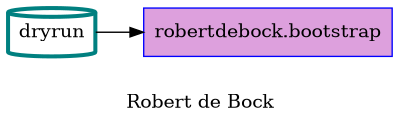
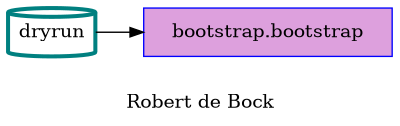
(268, 32) -> (268, 32)
